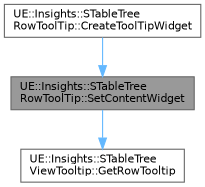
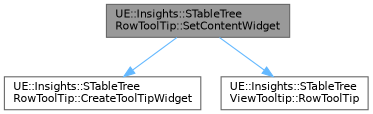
(103, 51) -> (155, 54)
(103, 166) -> (295, 93)
